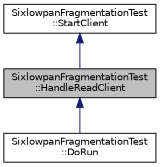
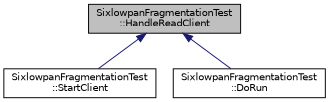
(80, 56) -> (118, 54)
